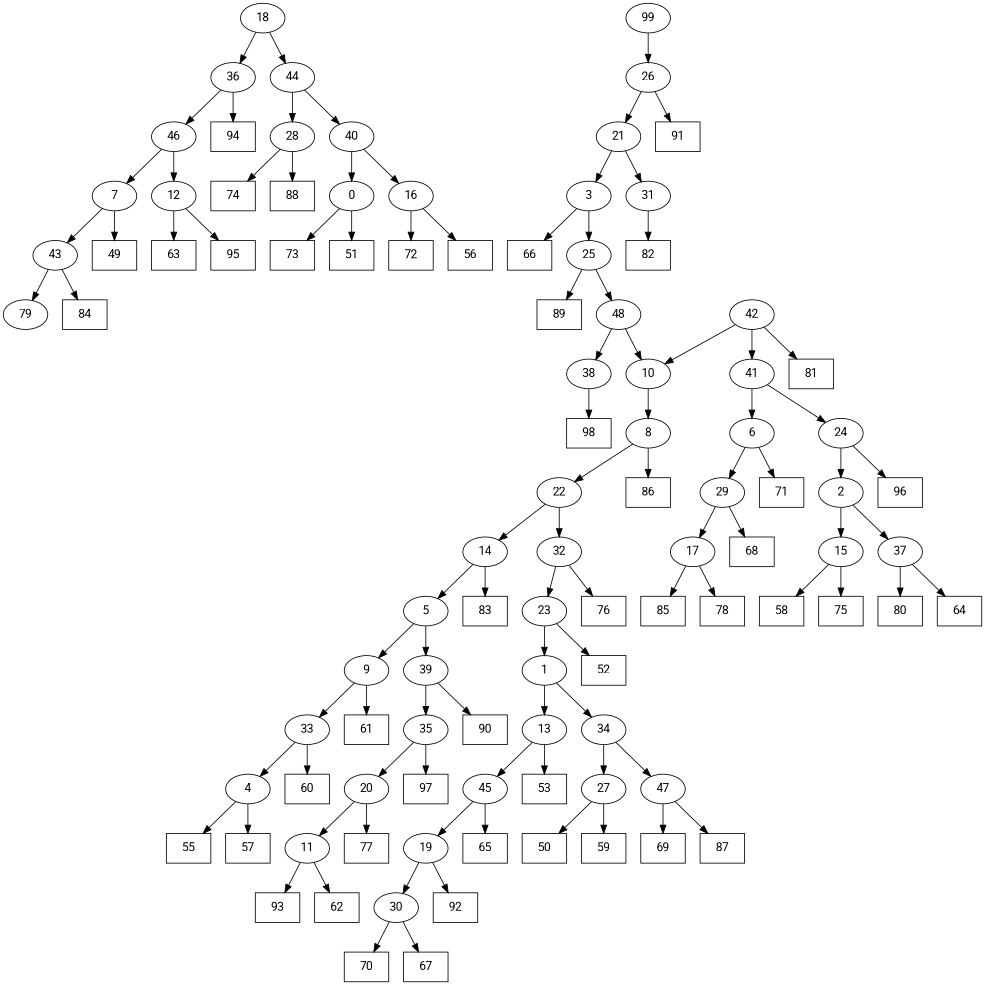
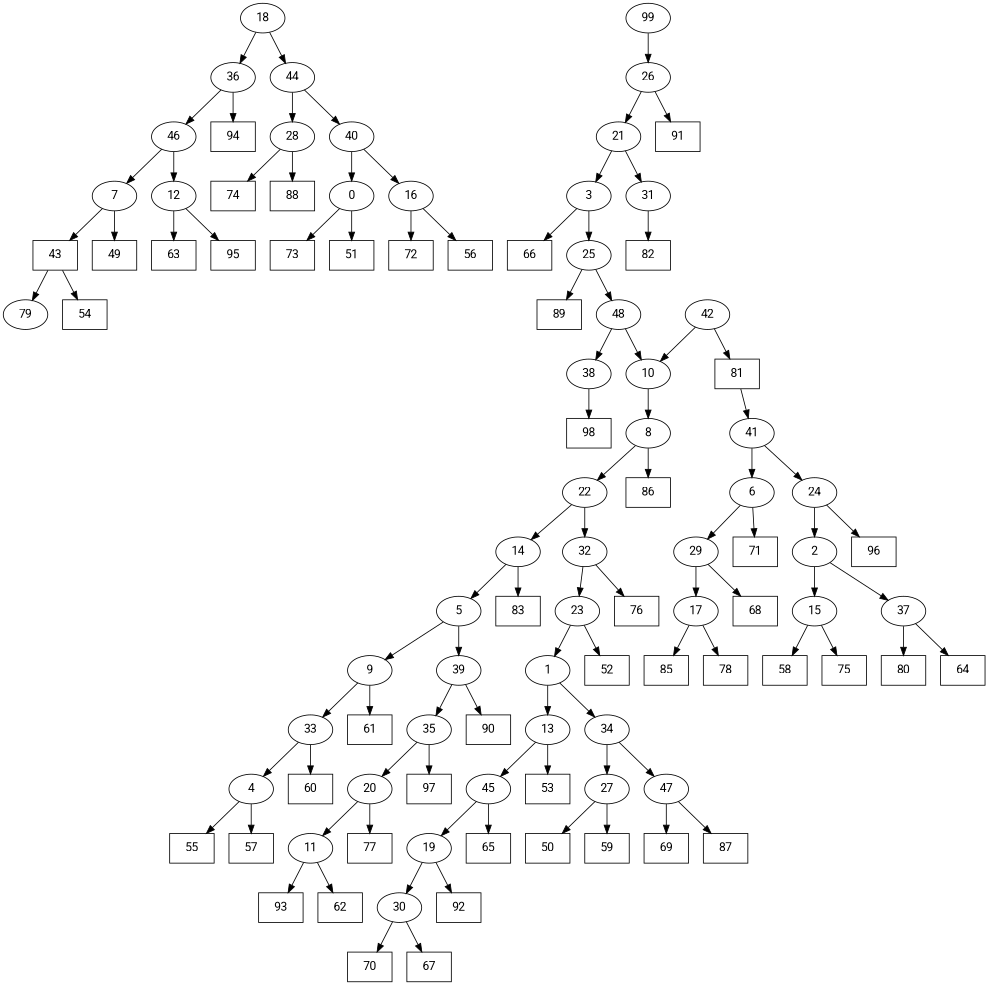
(55, 255) -> (55, 255)
(85, 315) -> (85, 315)
(752, 340) -> (744, 400)
